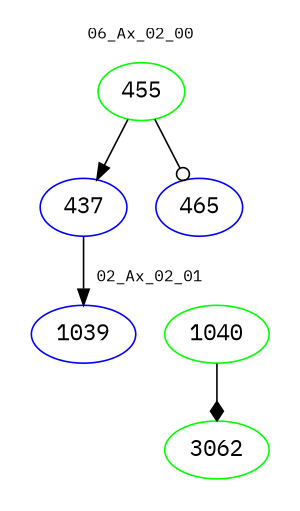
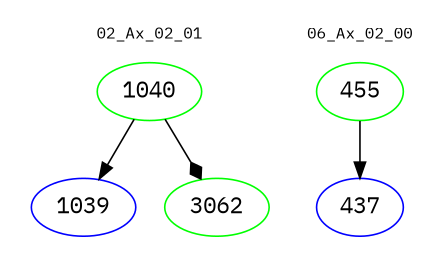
(199, 207) -> none
(84, 272) -> (121, 142)
